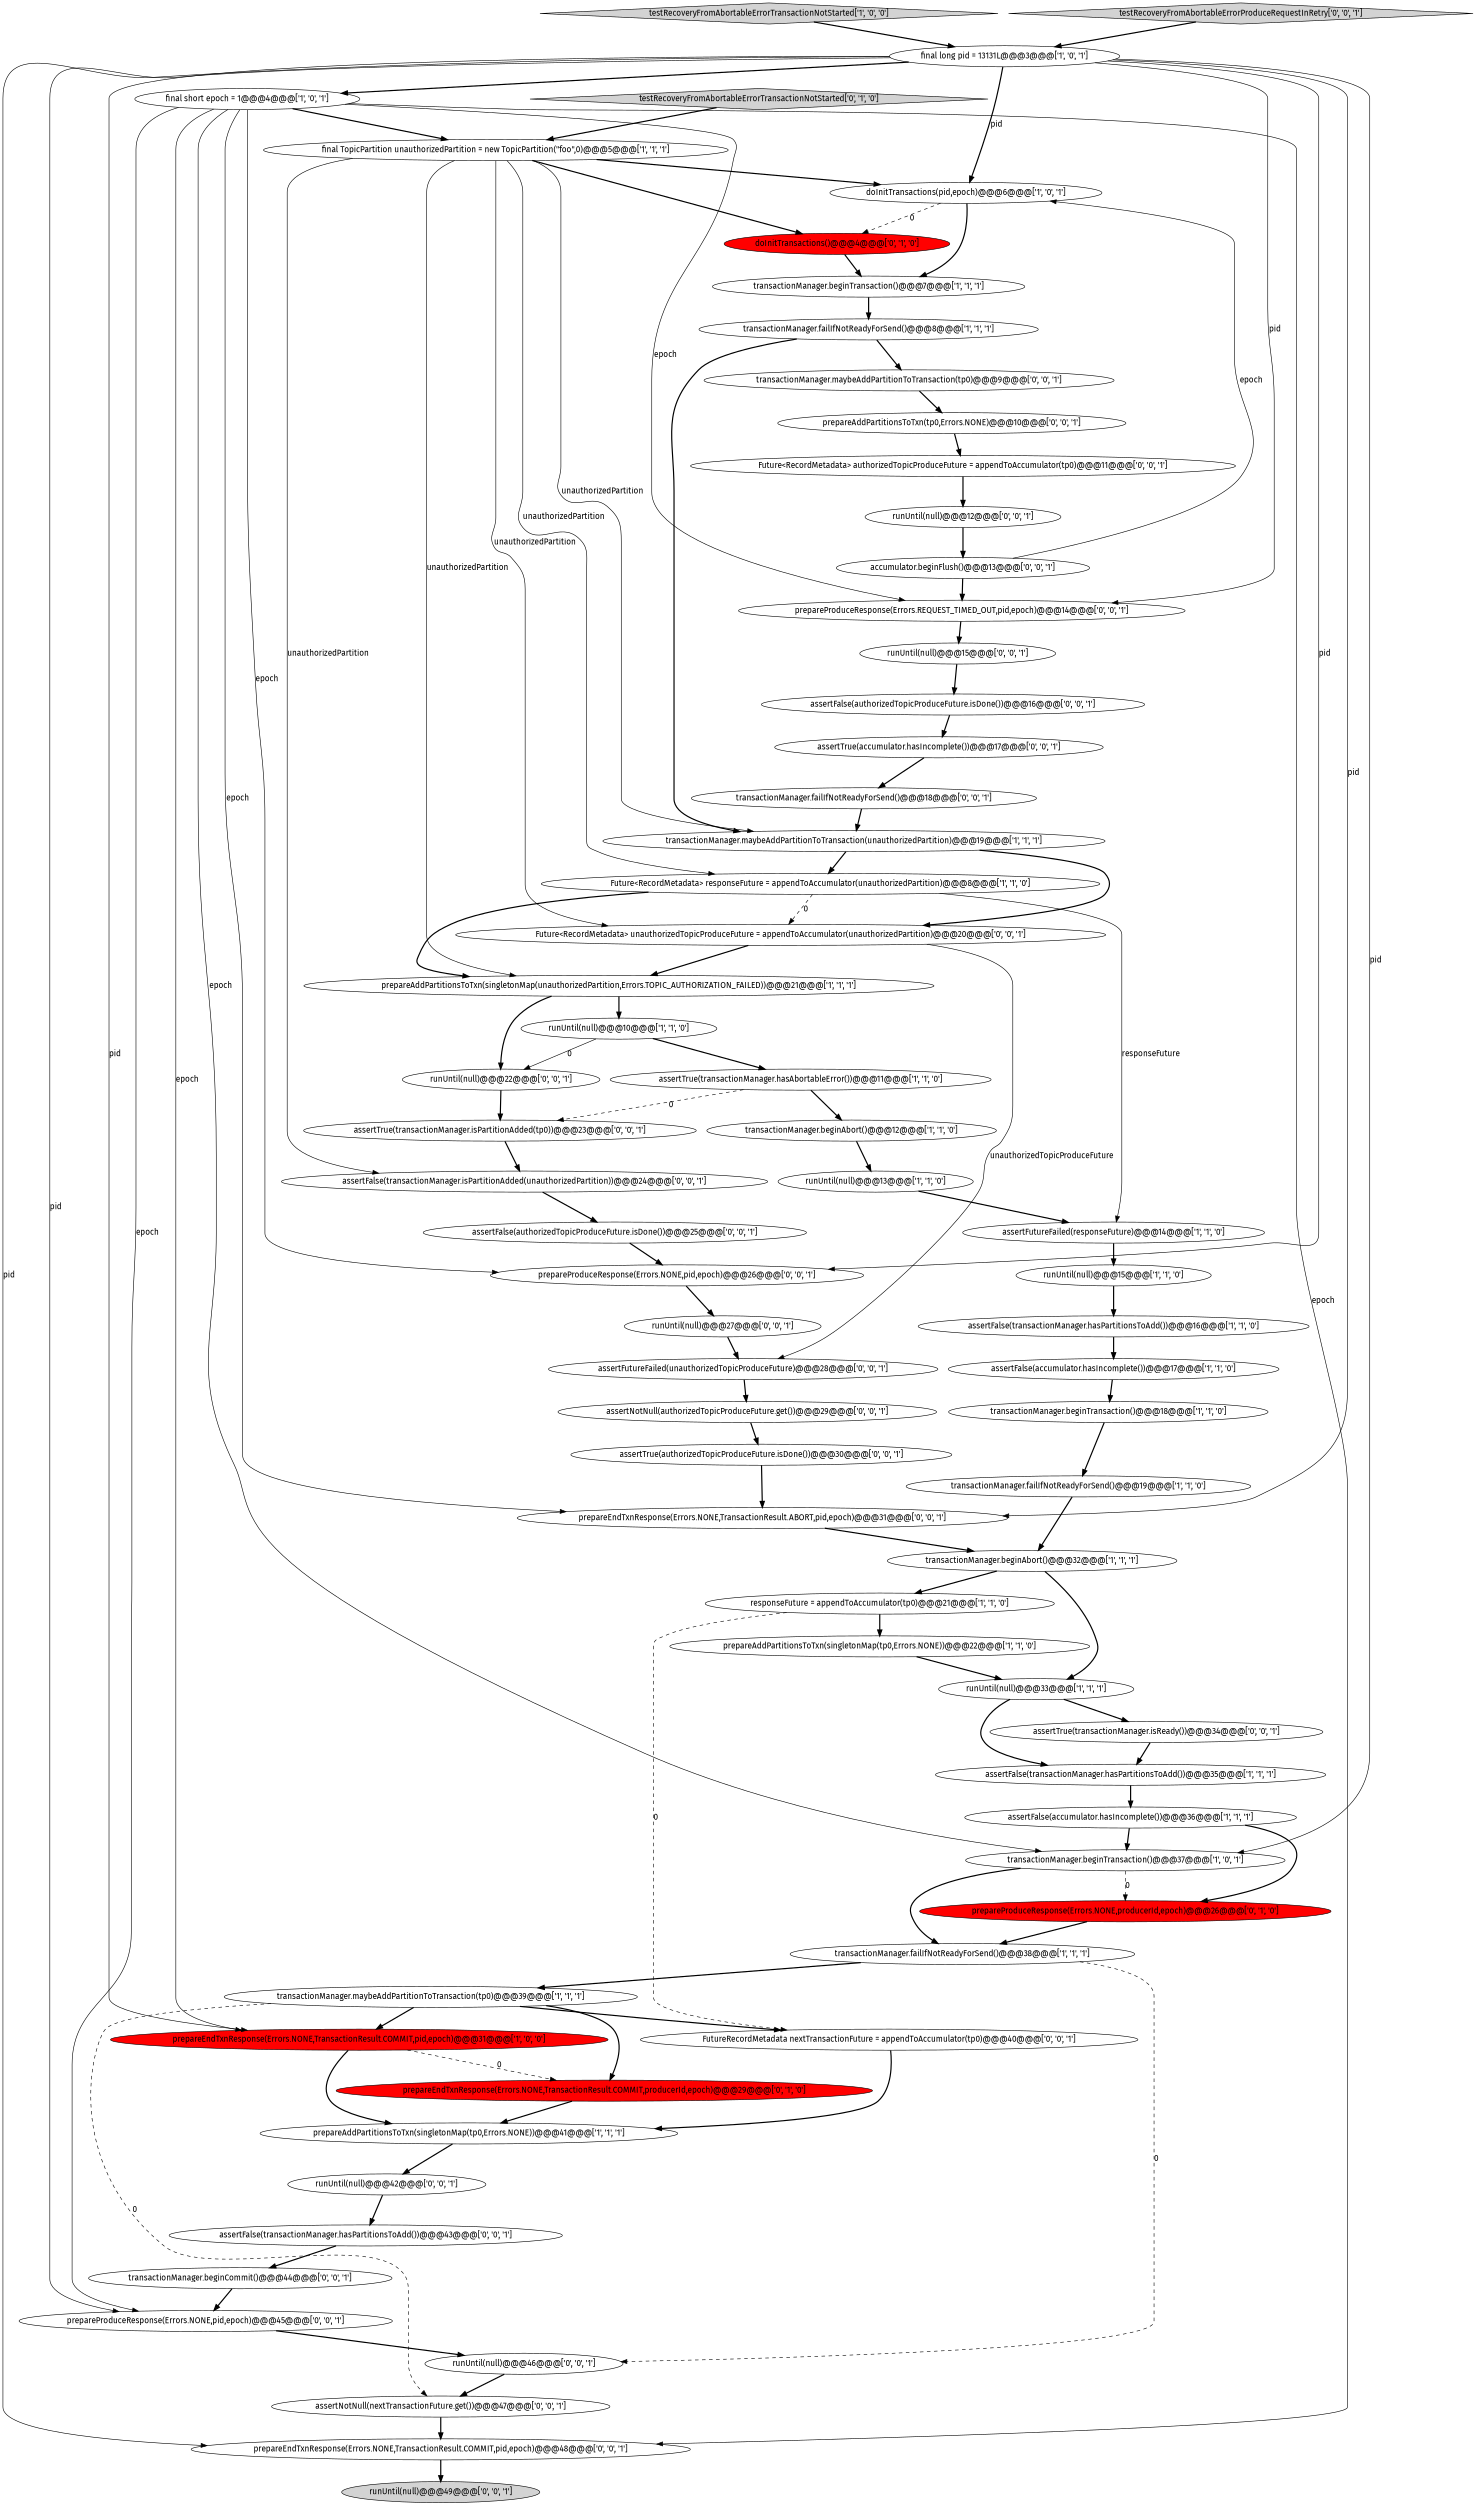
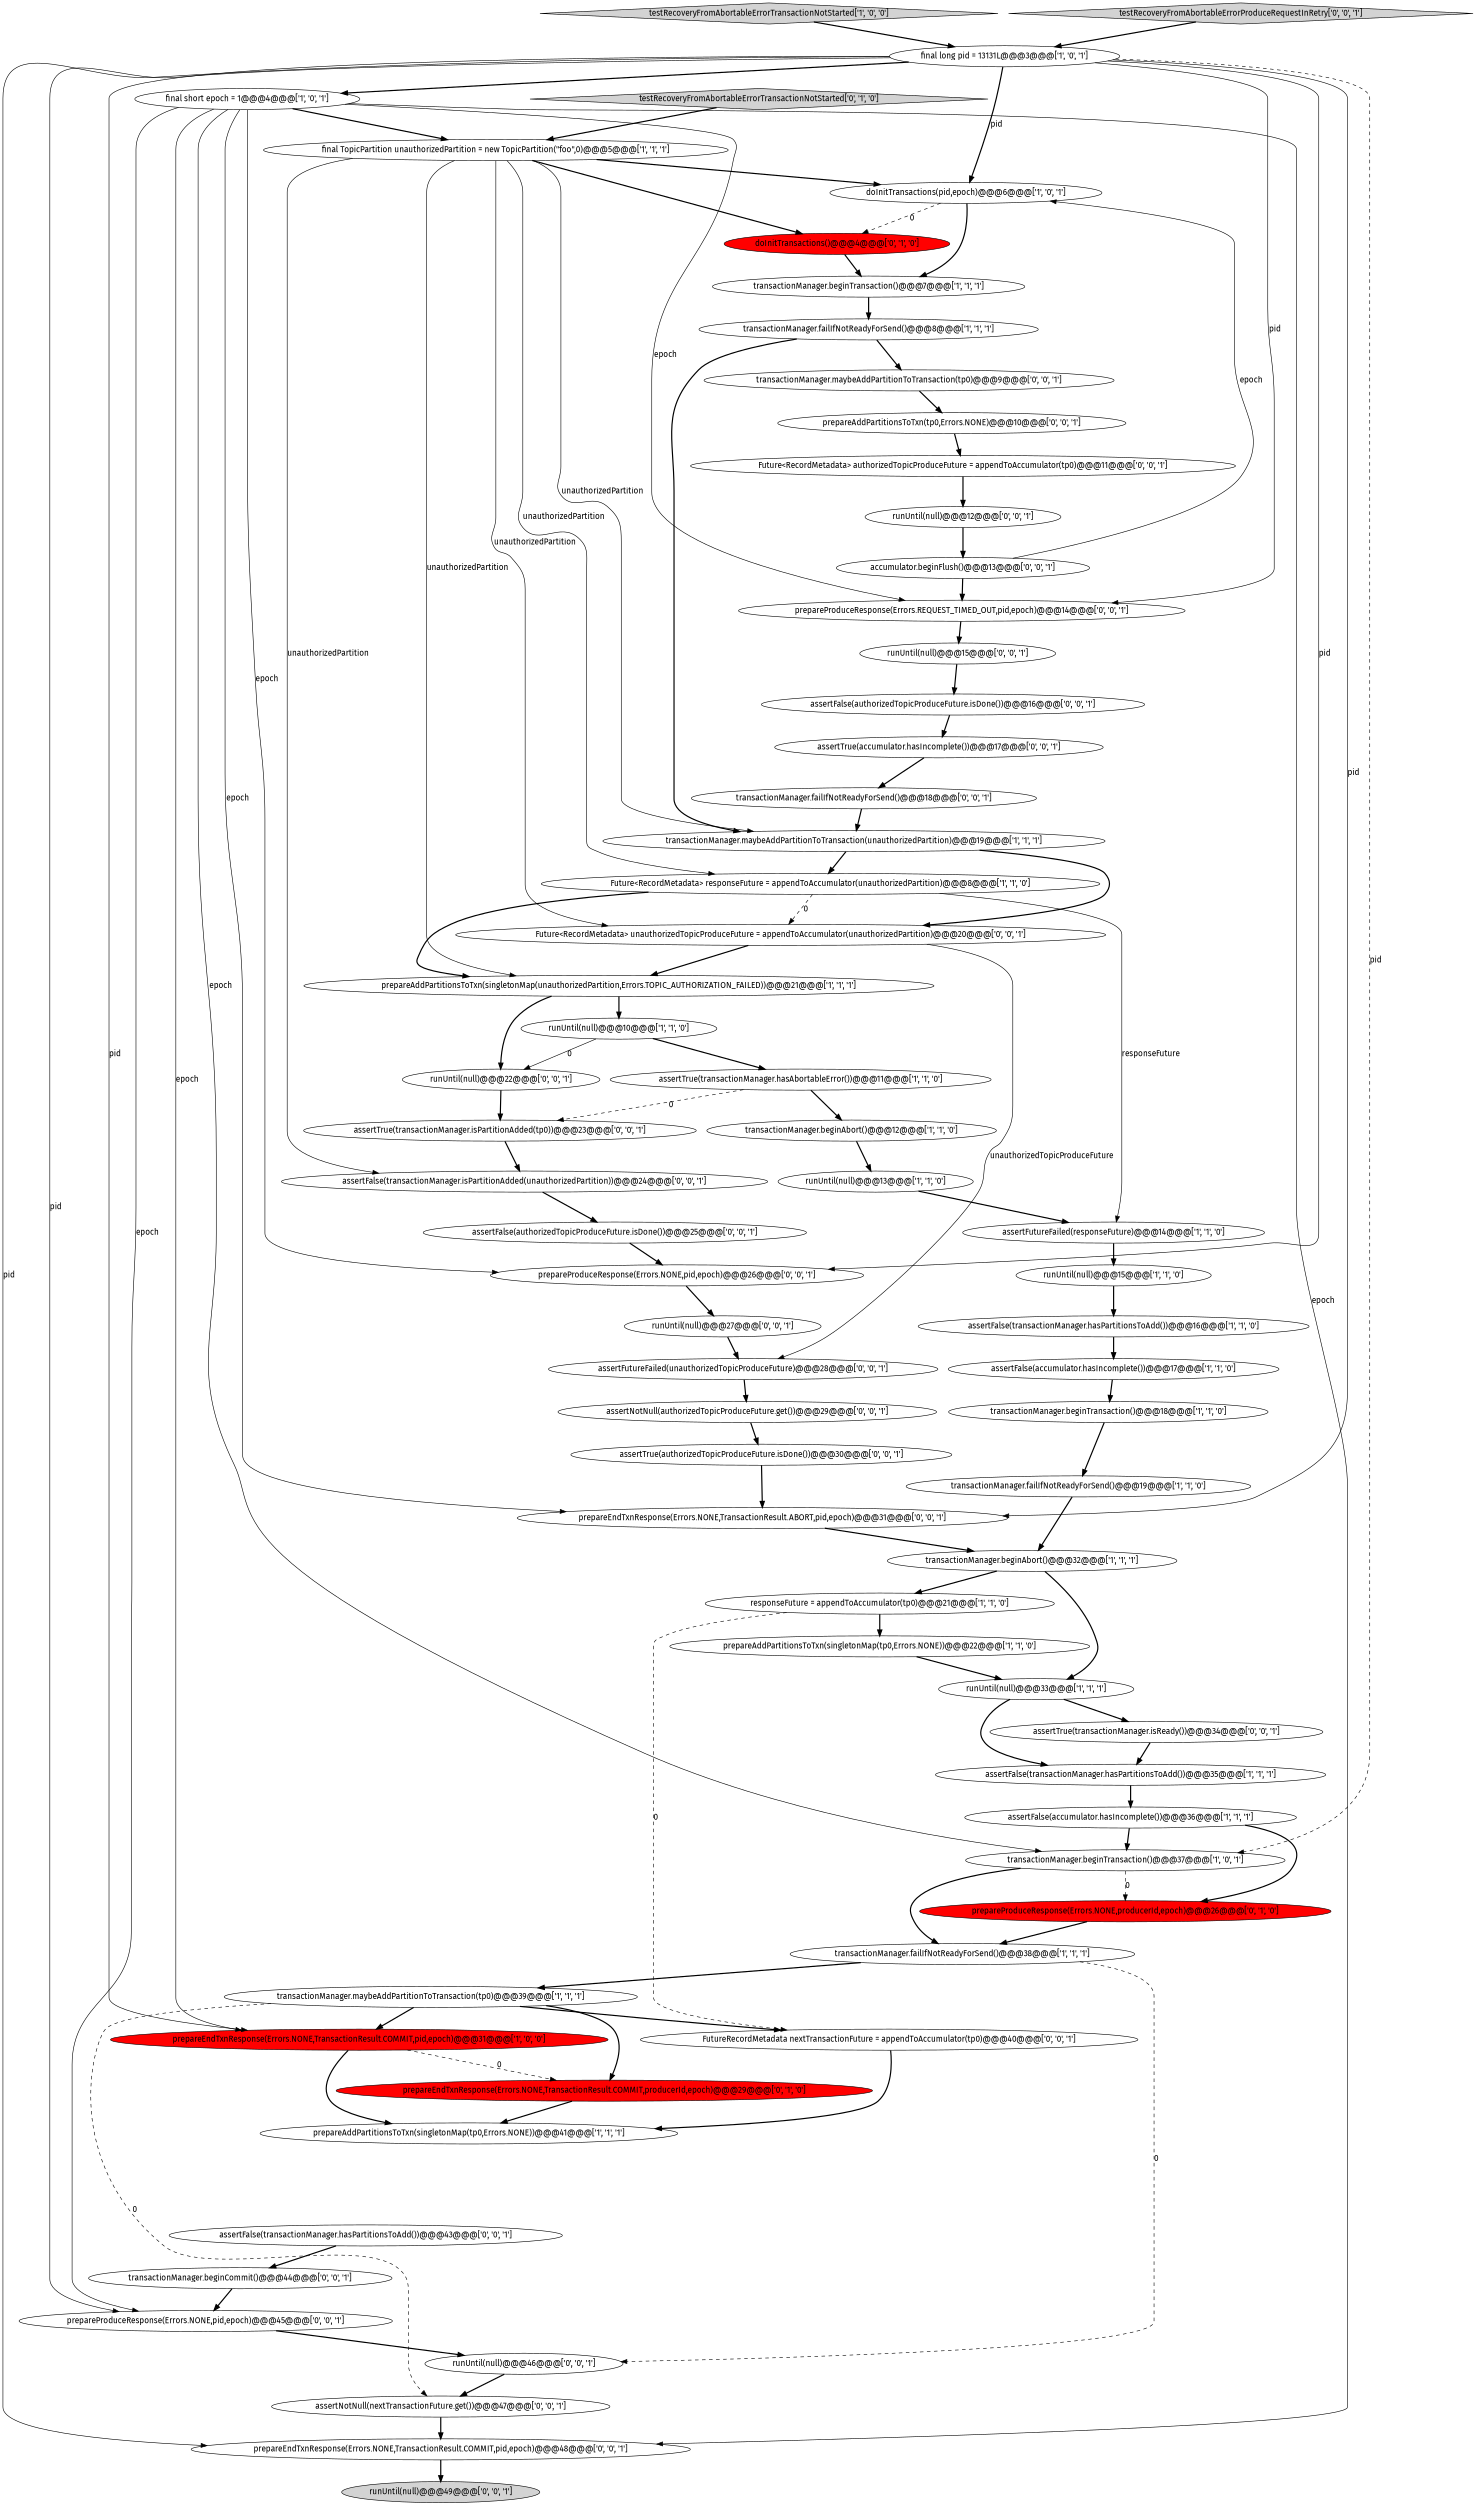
(1370, 882) -> (1370, 882)
(387, 2184) -> none
